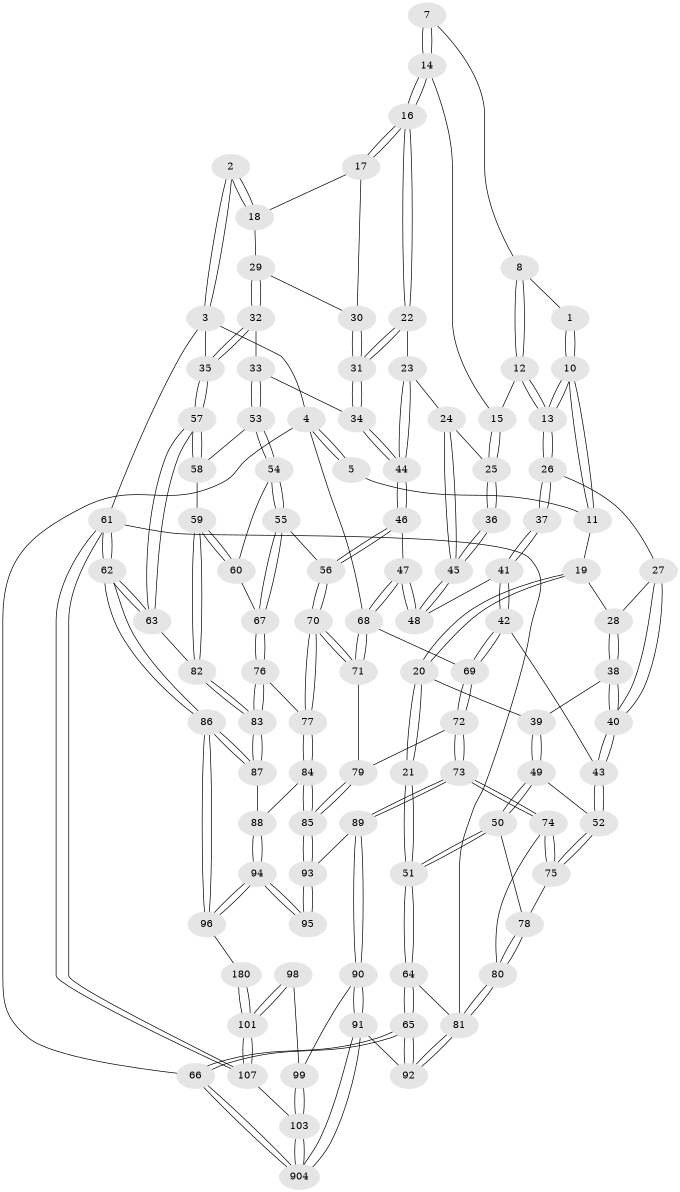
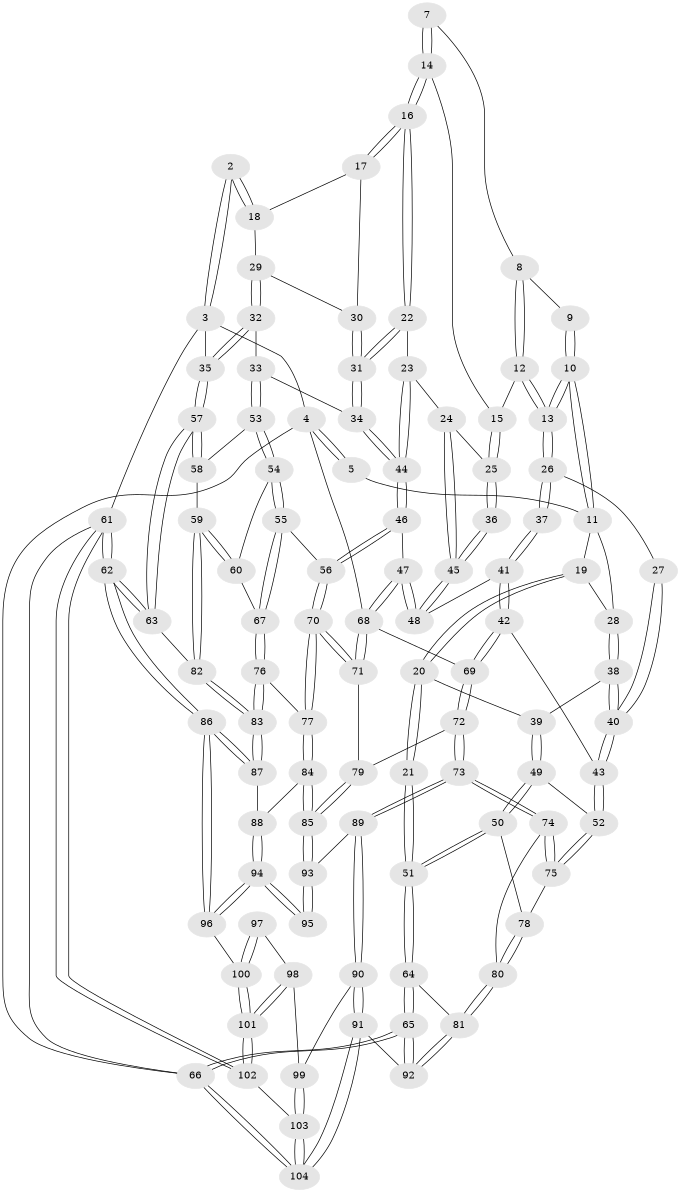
(570, 318) -> (570, 318)
(535, 566) -> (29, 839)
(636, 596) -> (609, 570)
none -> (257, 924)
(241, 975) -> (241, 975)
(248, 1076) -> (248, 1076)
(299, 1177) -> (299, 1177)
